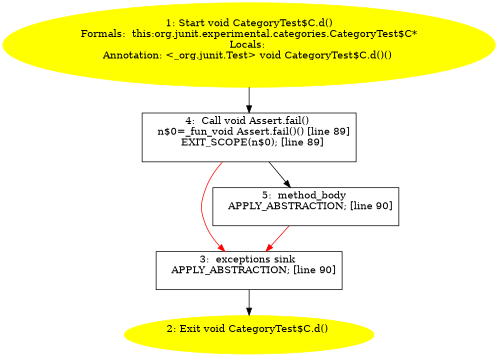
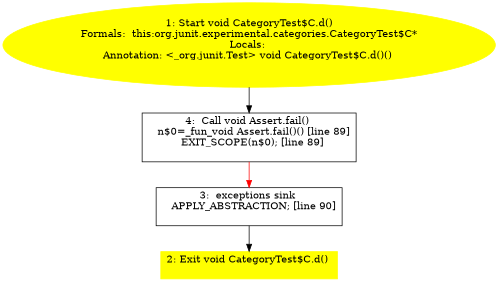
(306, 207) -> none
(249, 335) -> (249, 265)
